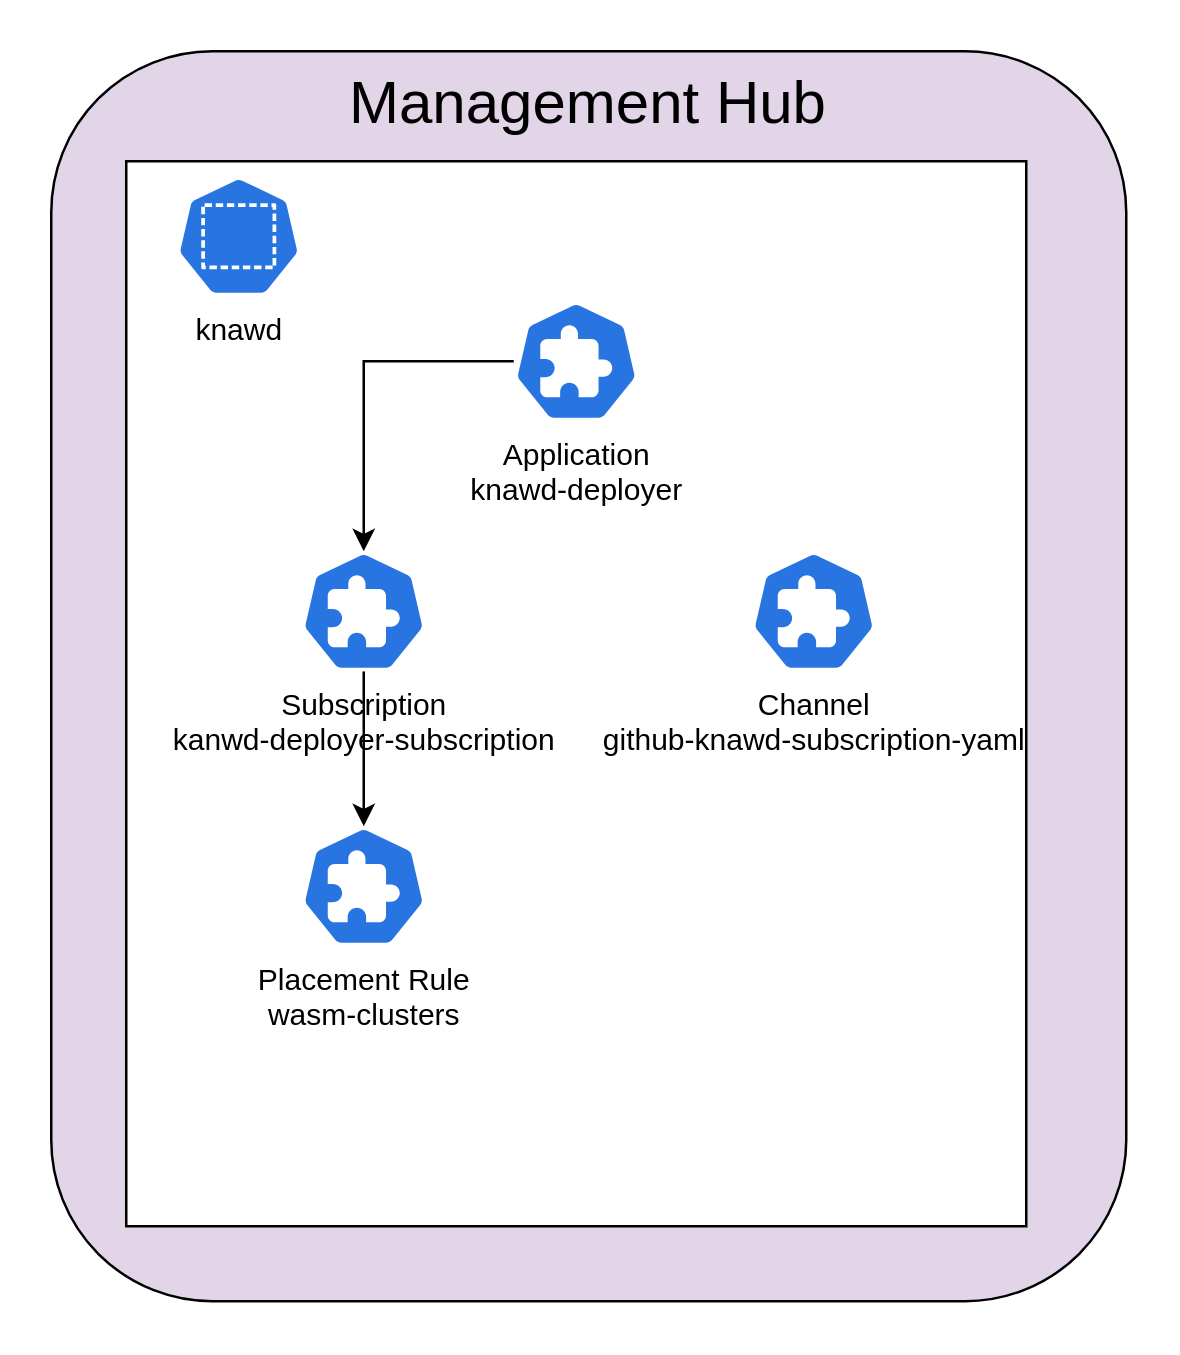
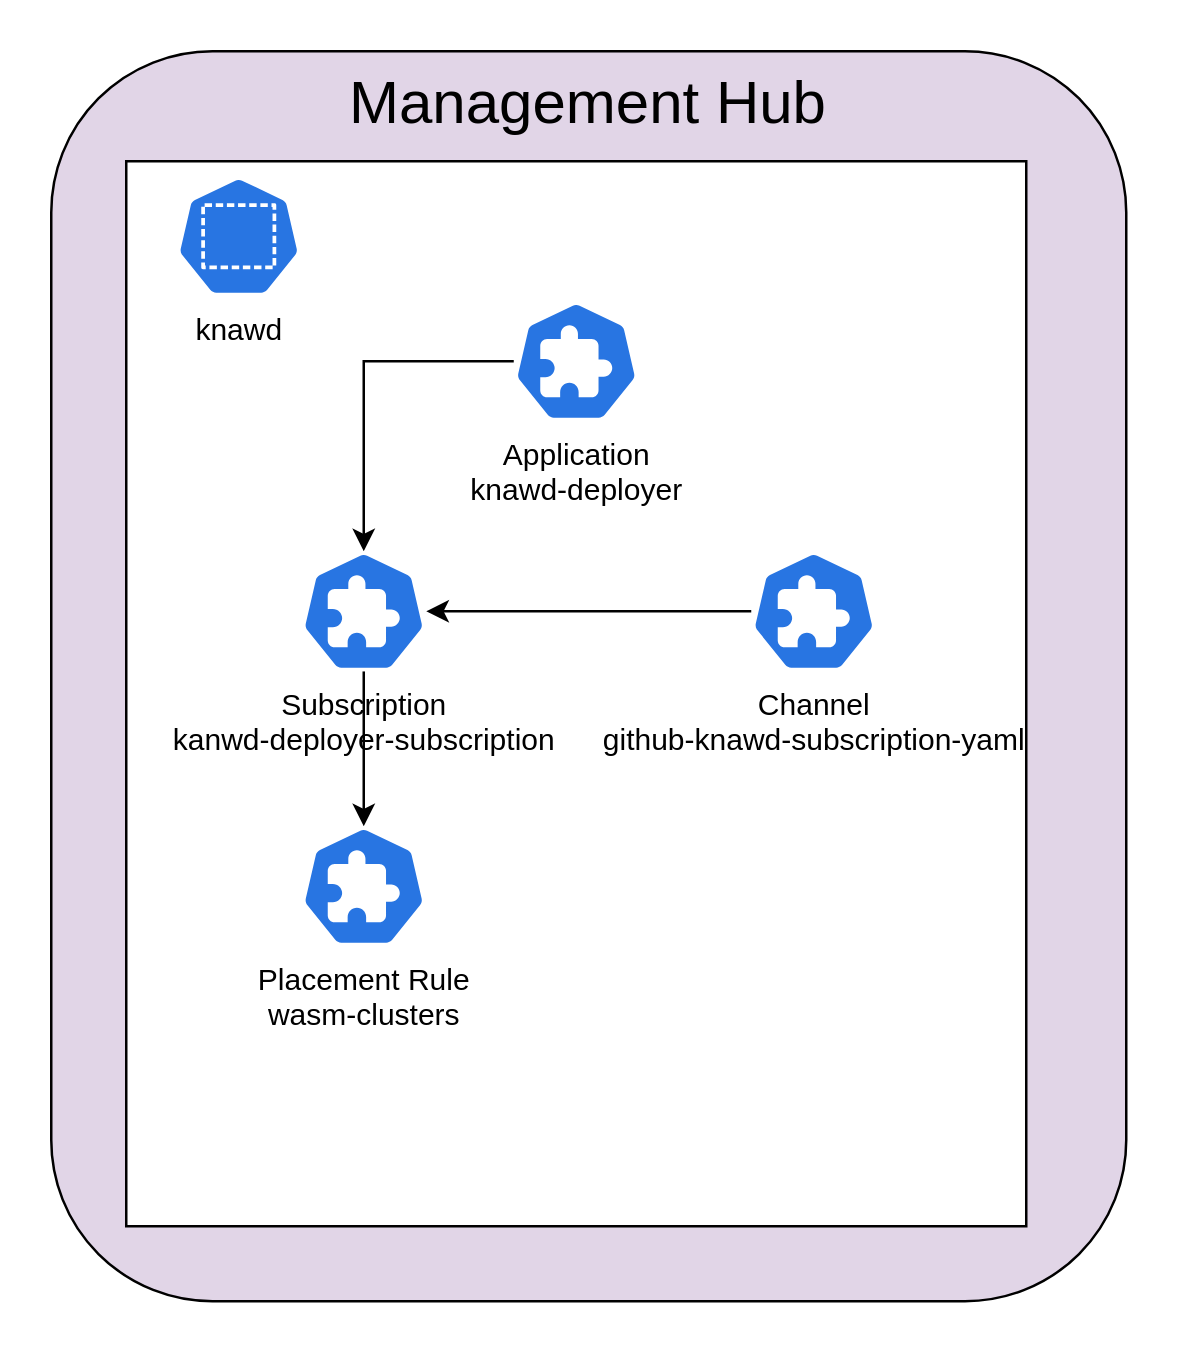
none -> (597, 611)
